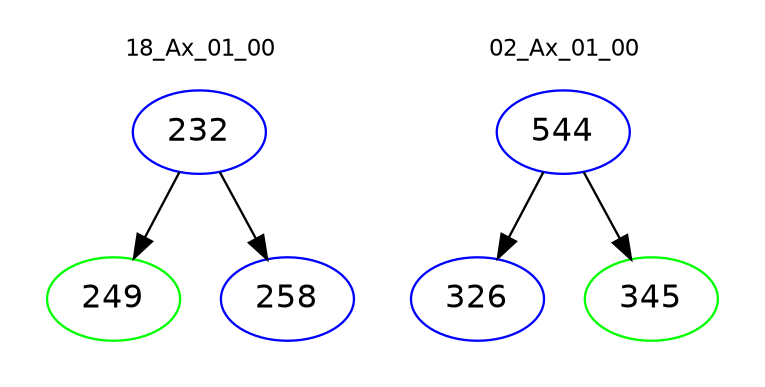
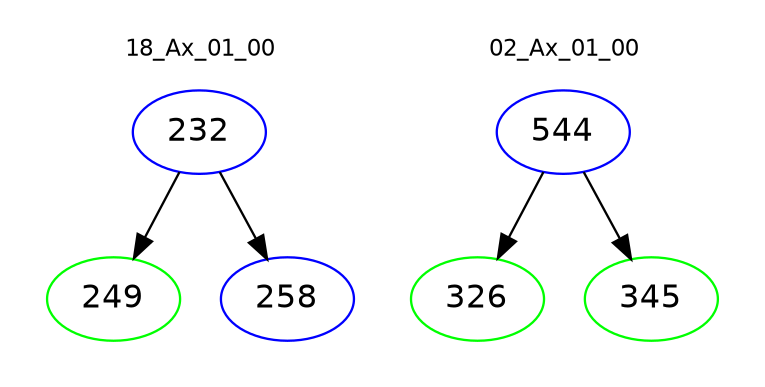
(478, 299) -> (478, 299)
